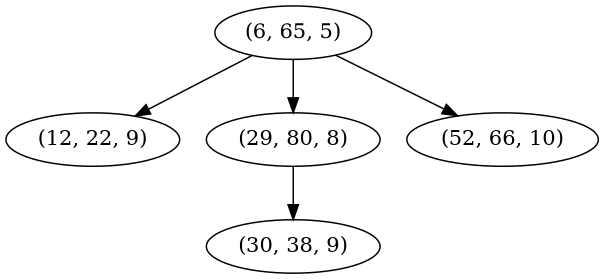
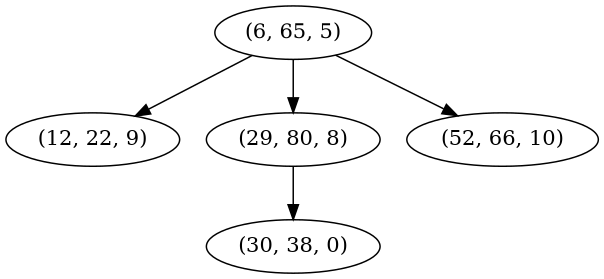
(293, 246) -> (293, 246)
